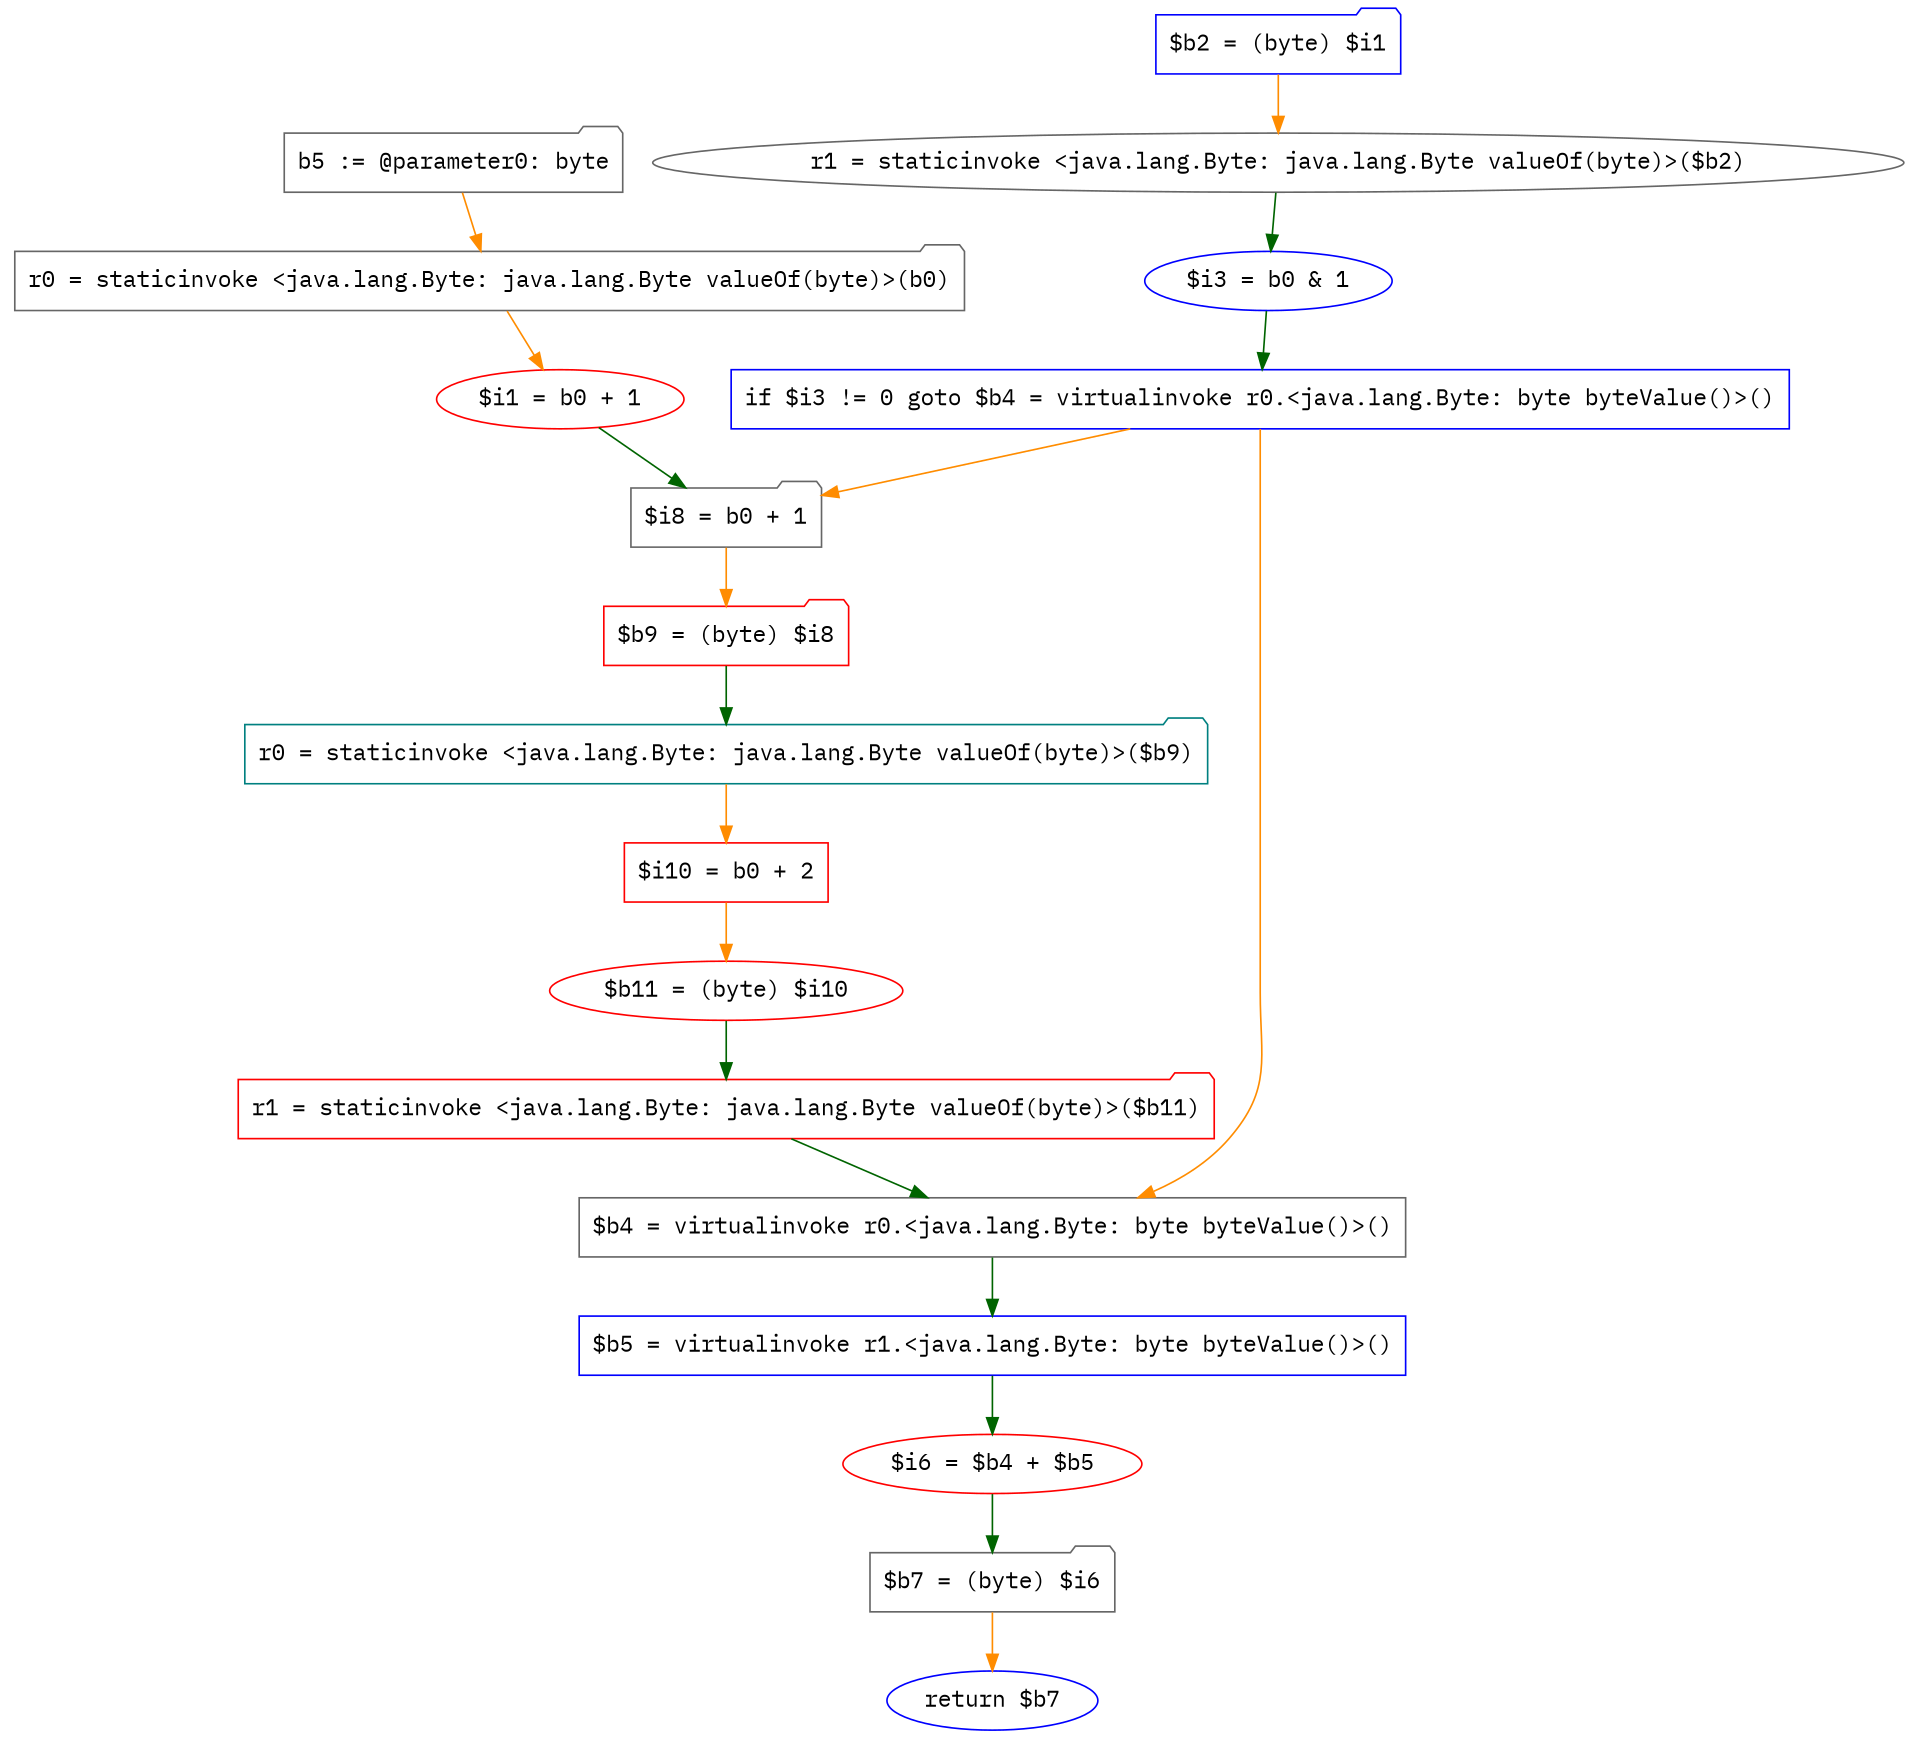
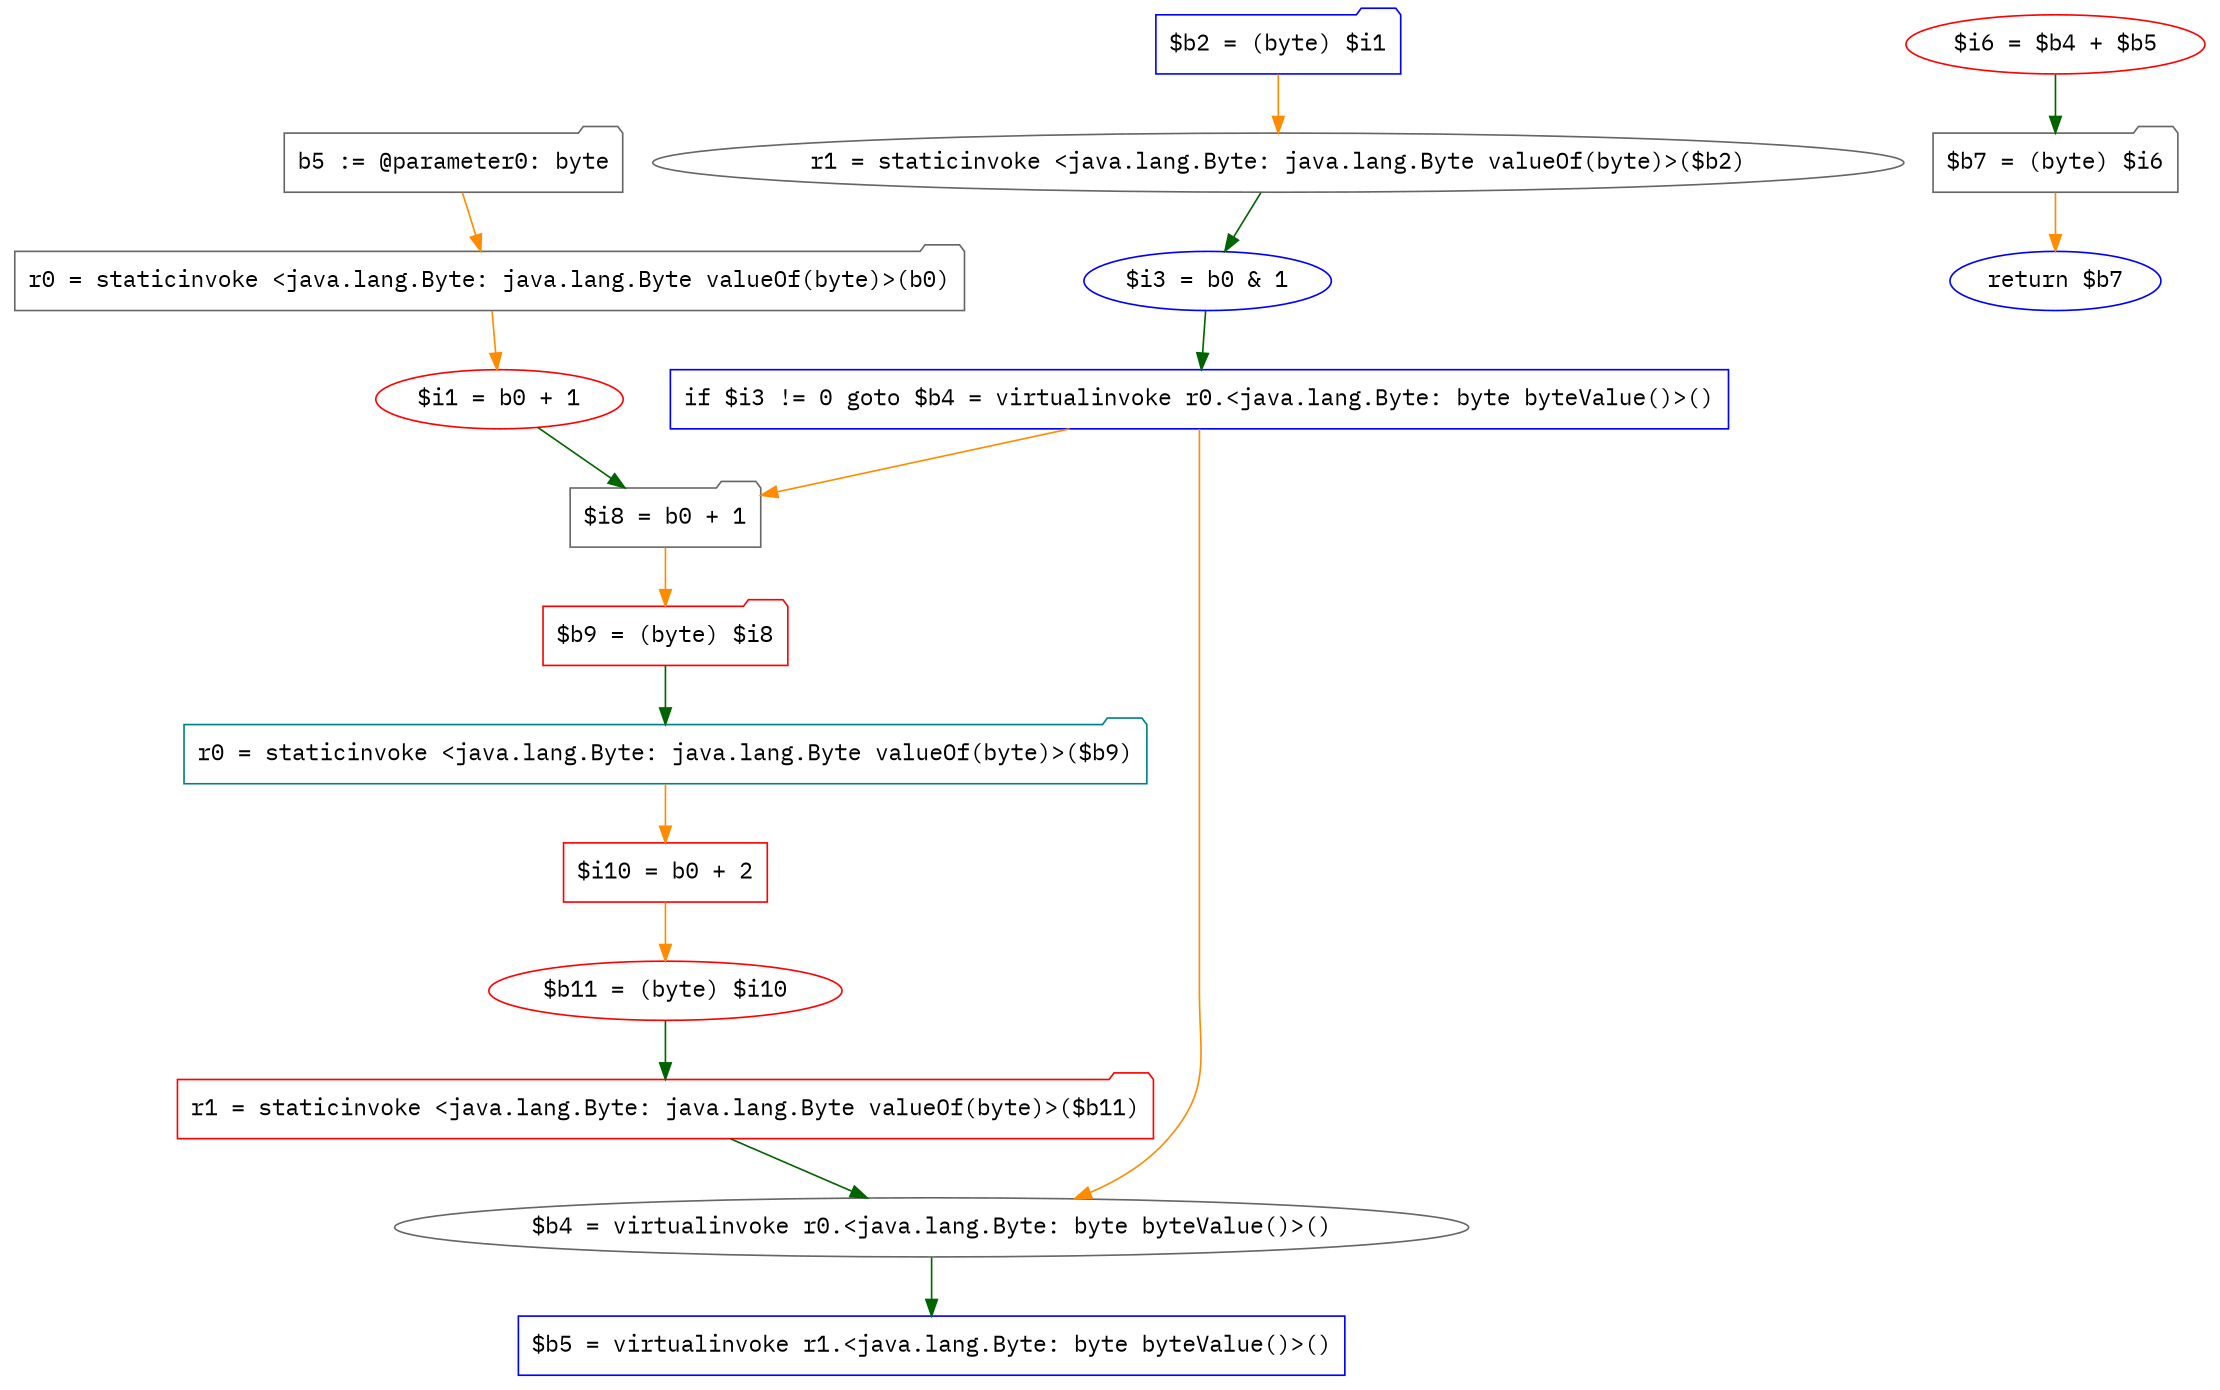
(992, 1227) -> (932, 1227)
(992, 1397) -> none
